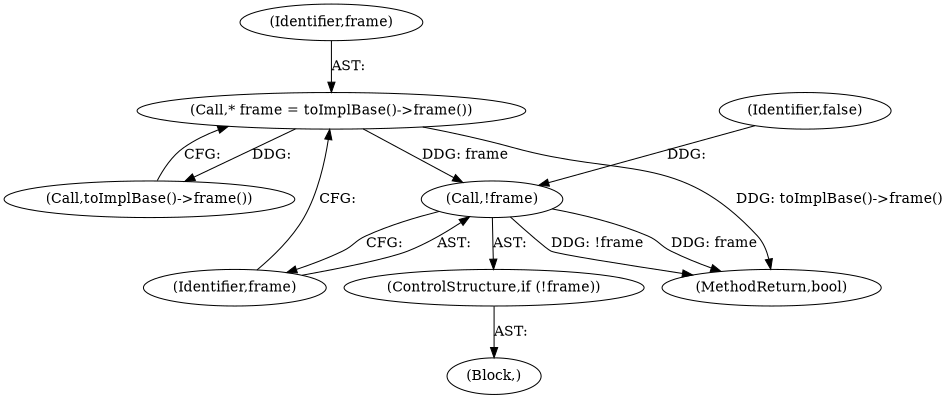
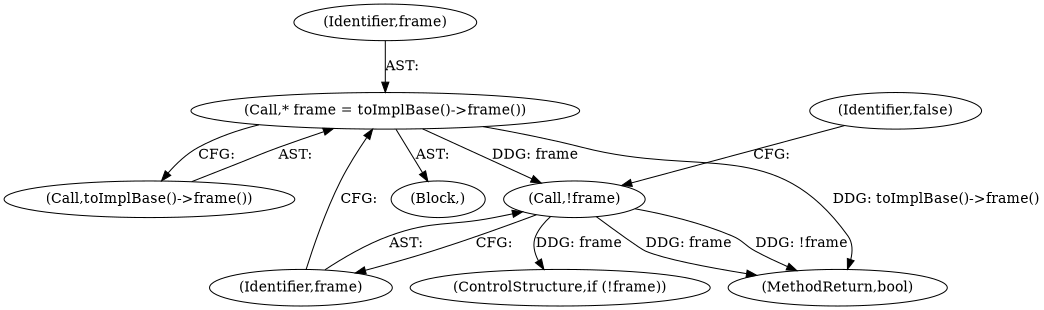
(205, 155) -> (298, 155)
(274, 155) -> (219, 155)
(689, 155) -> (774, 155)
(512, 243) -> (579, 243)
(494, 327) -> (409, 151)
